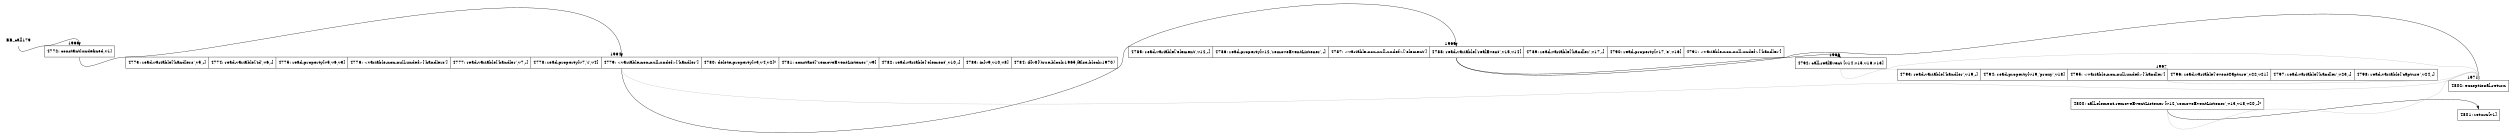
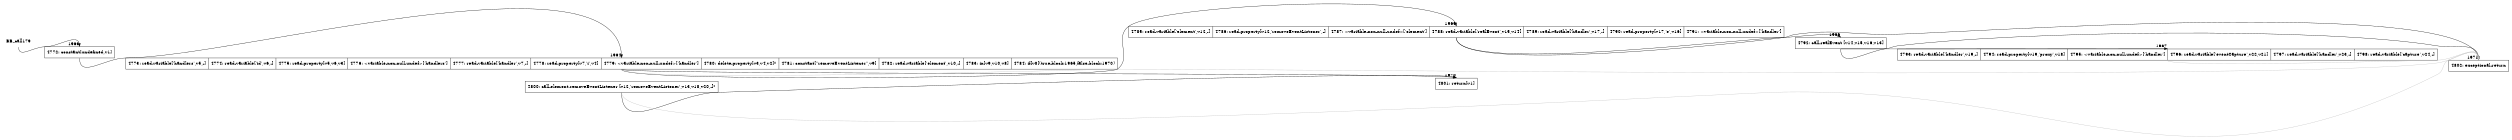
(2158, 53) -> (2158, 33)
(2002, 69) -> (2002, 49)
none -> (1100, 74)
